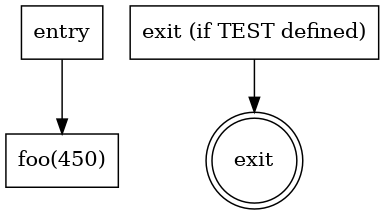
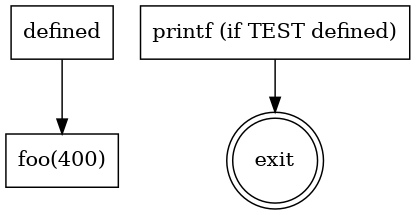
(62, 33) -> (62, 33)
(254, 33) -> (275, 33)
(62, 161) -> (62, 161)
